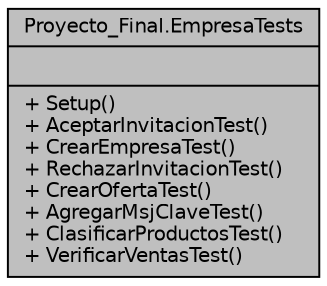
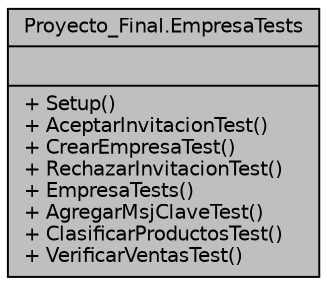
(118, 191) -> (109, 191)
